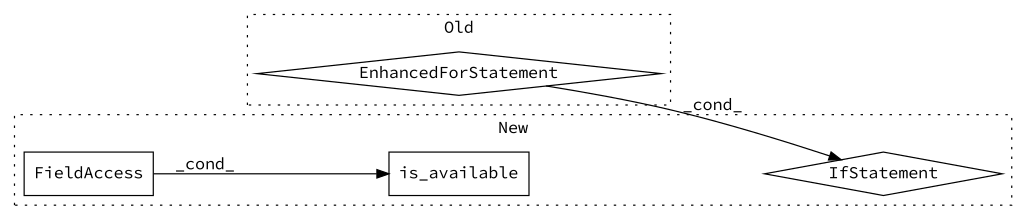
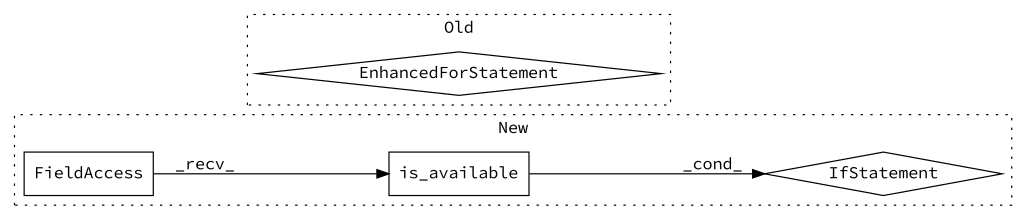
(718, 122) -> (641, 174)
(205, 165) -> (205, 165)
